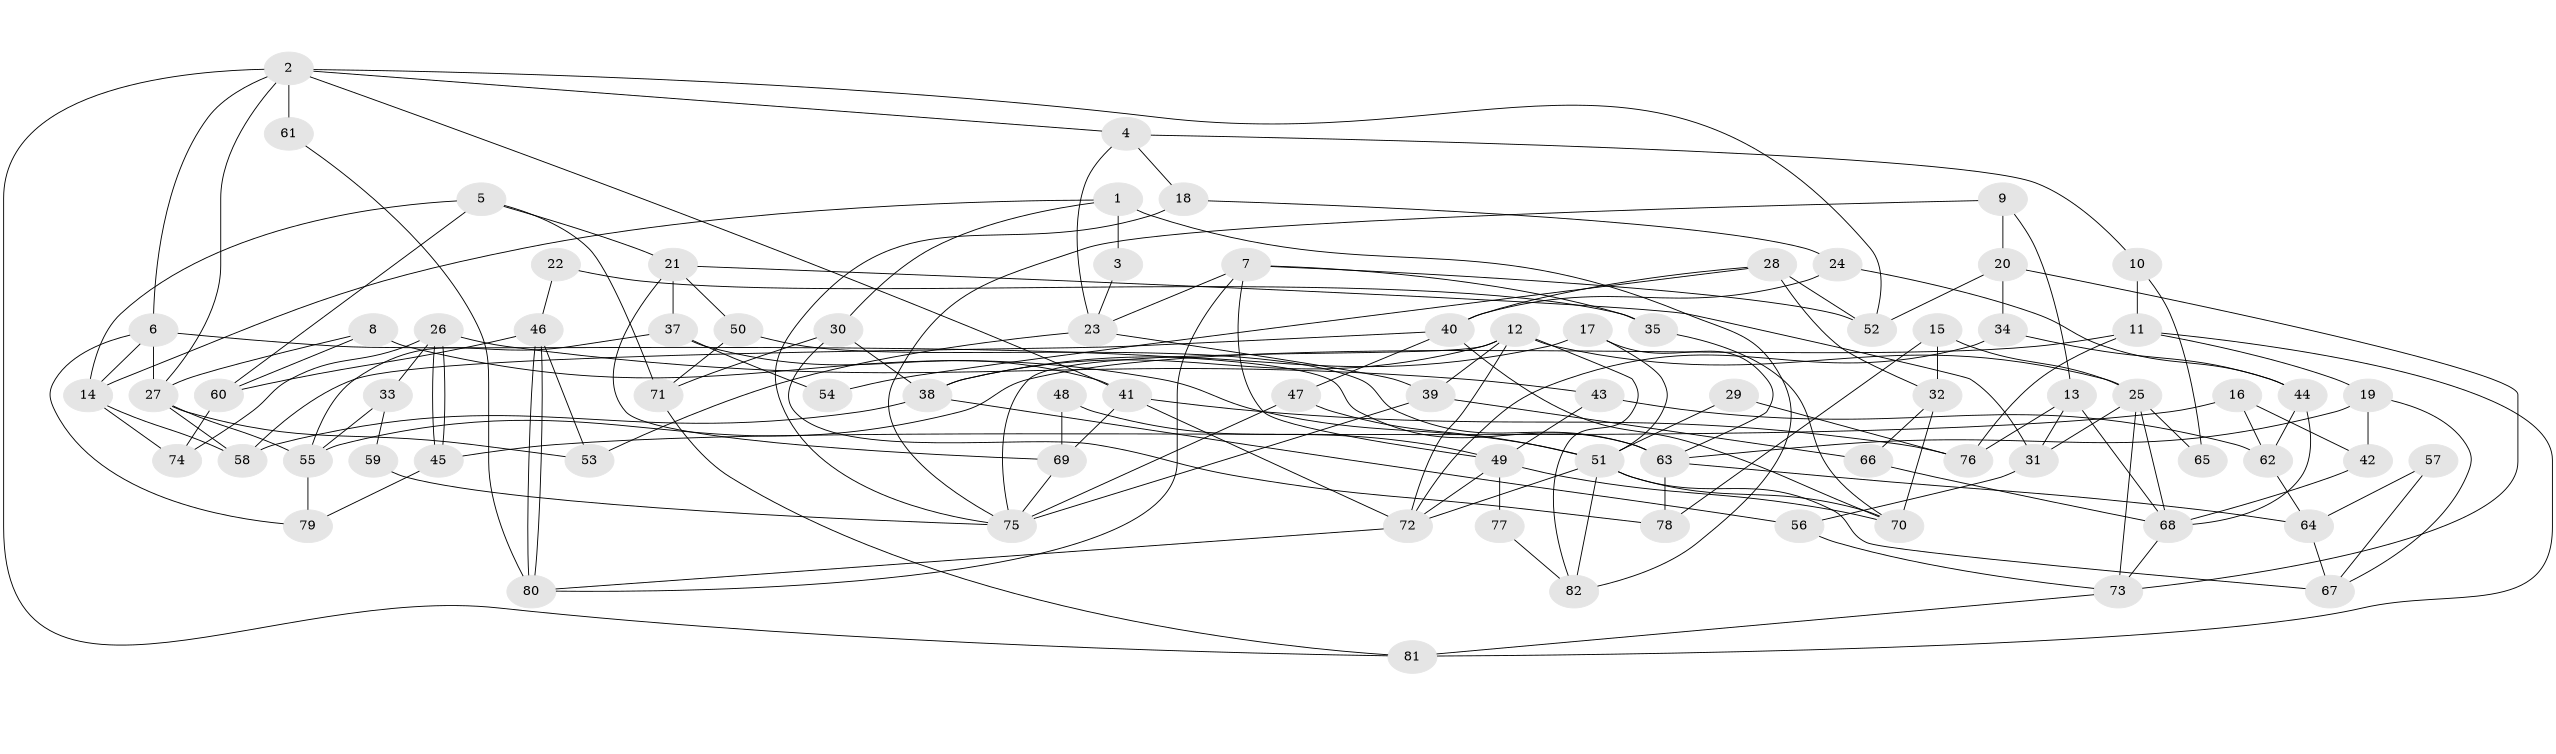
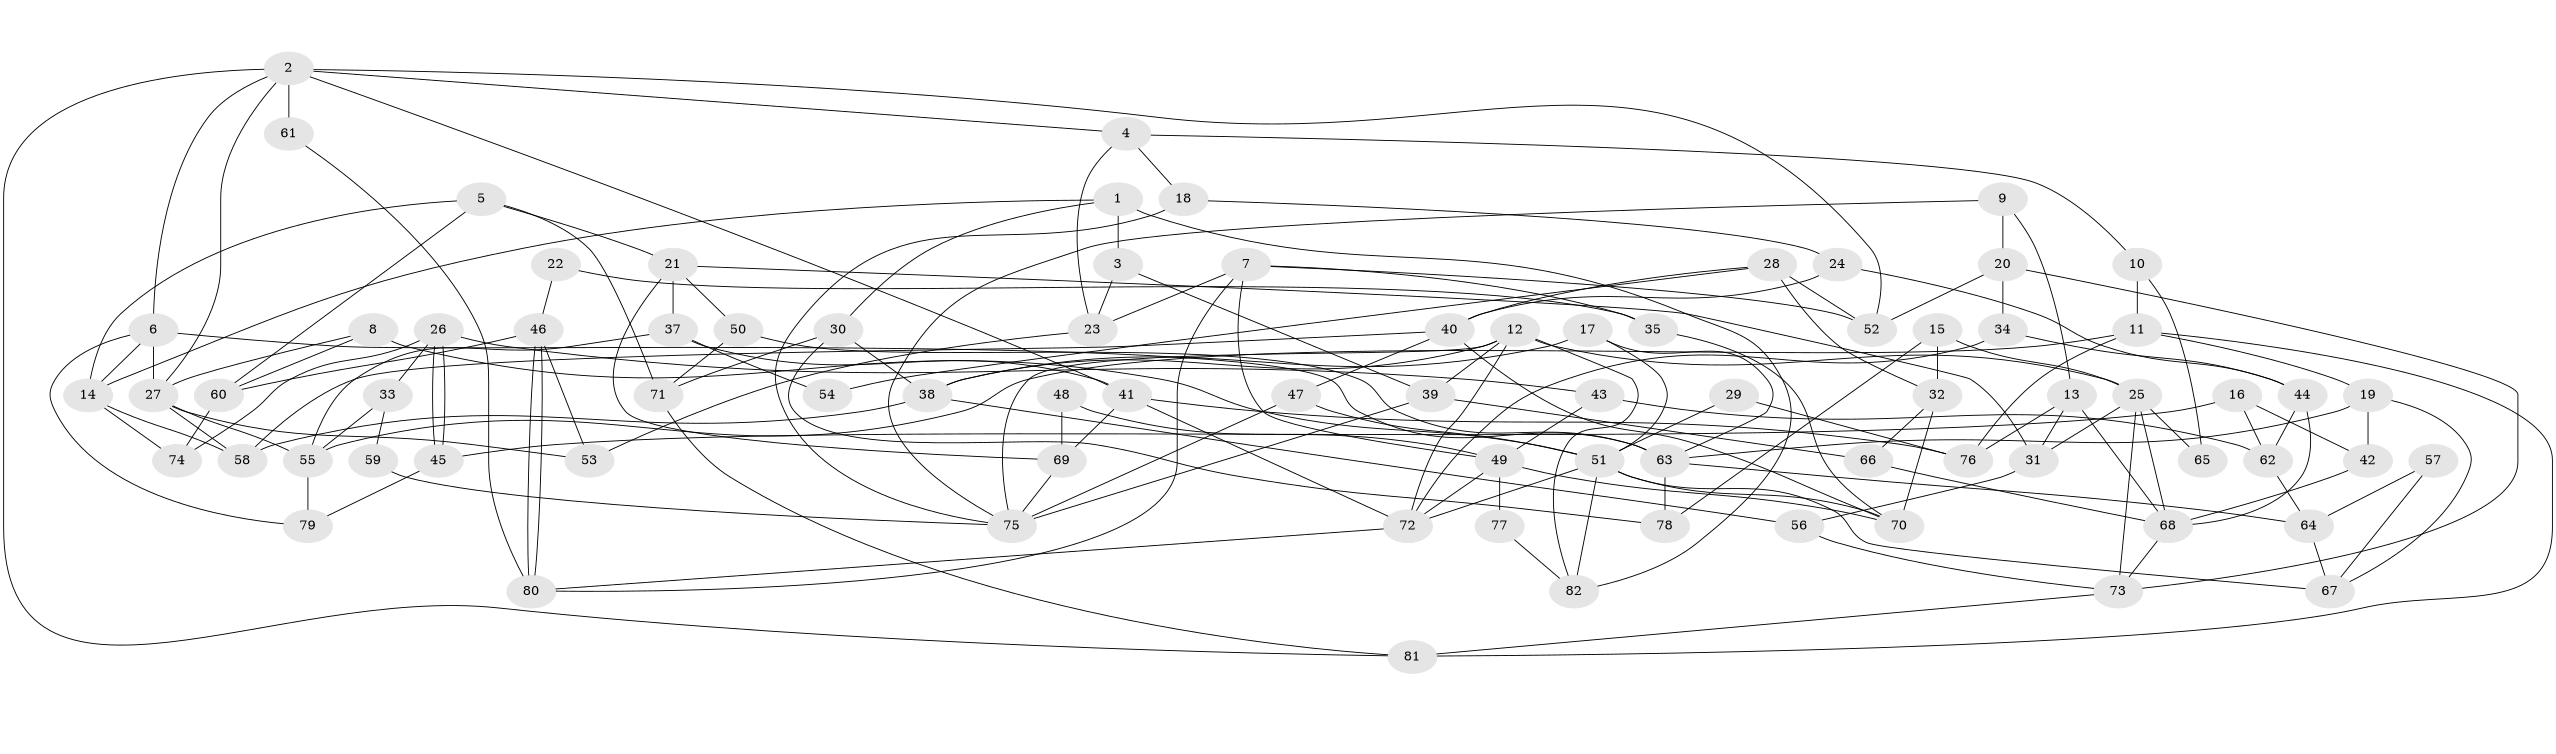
(1220, 350) -> (1281, 333)
